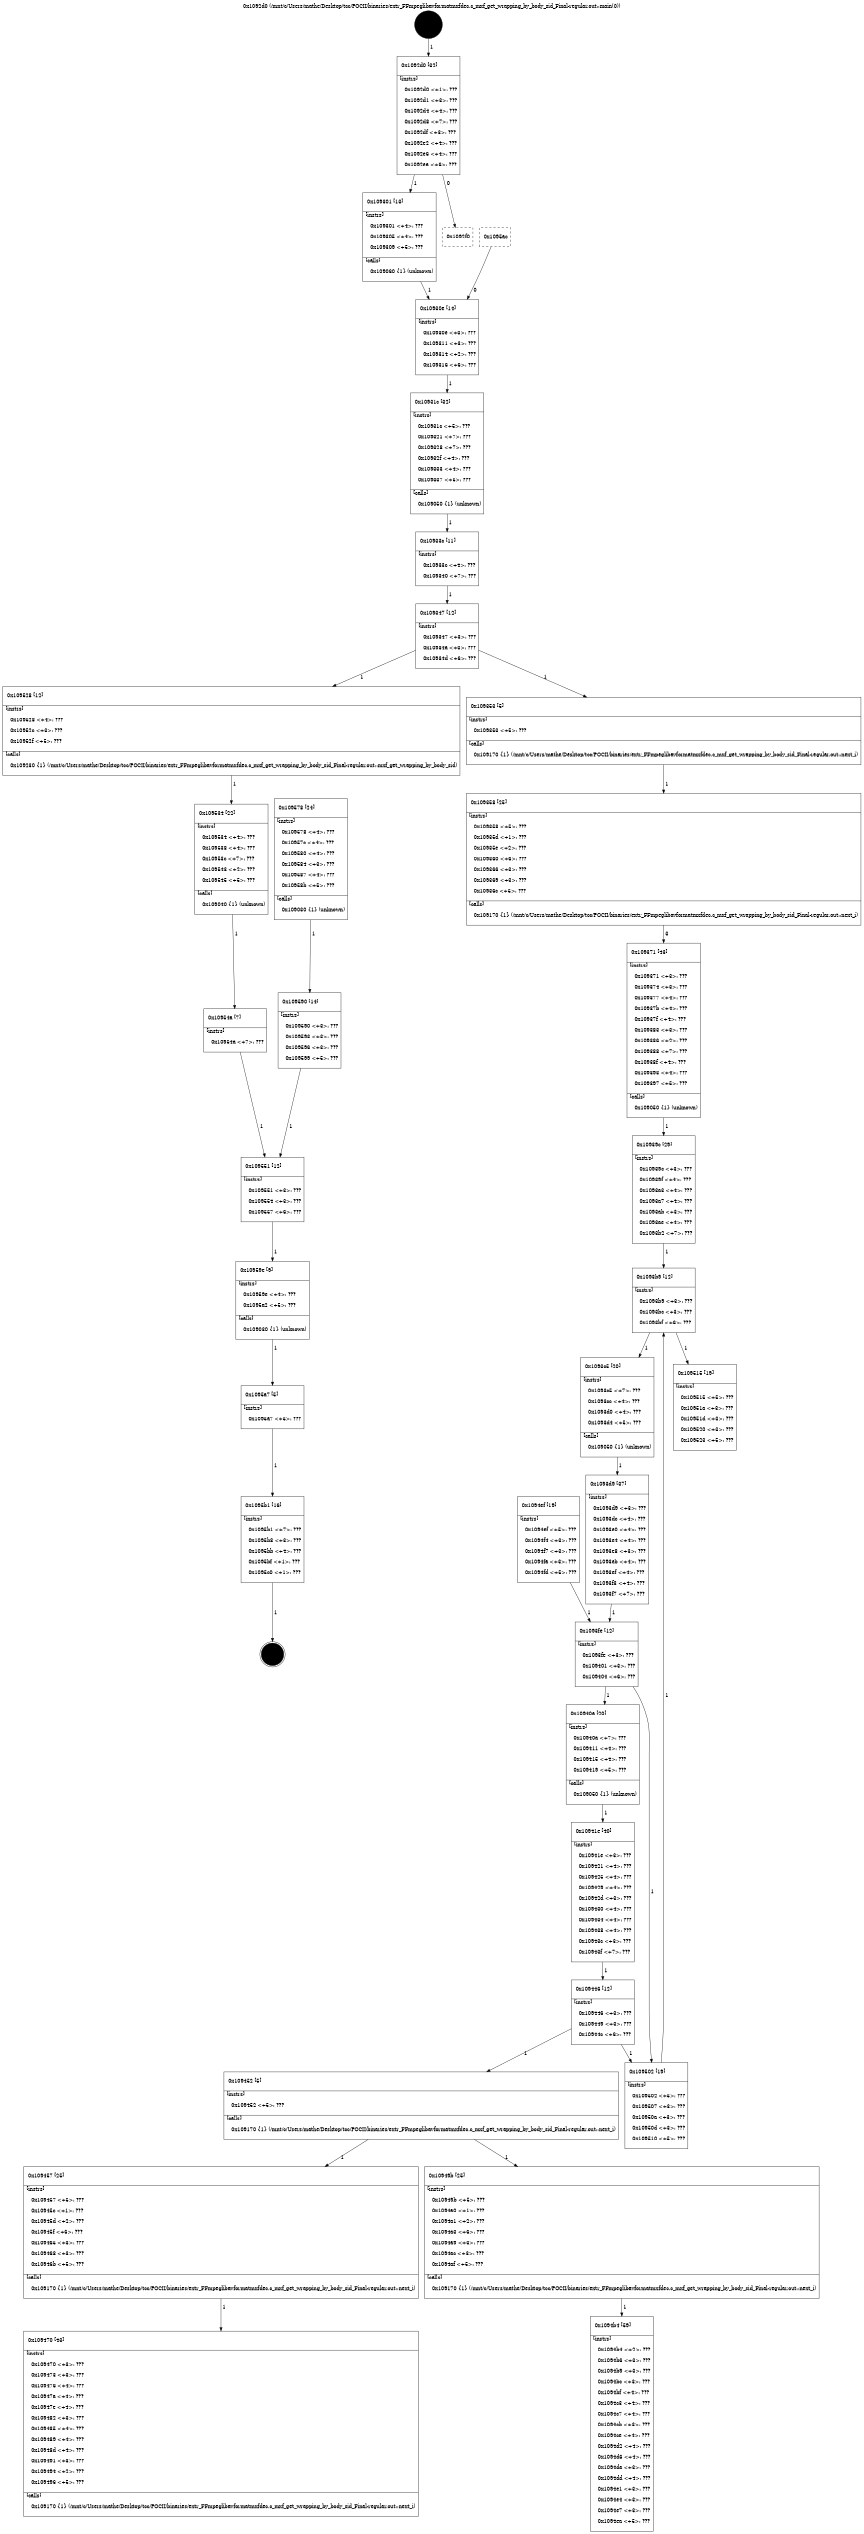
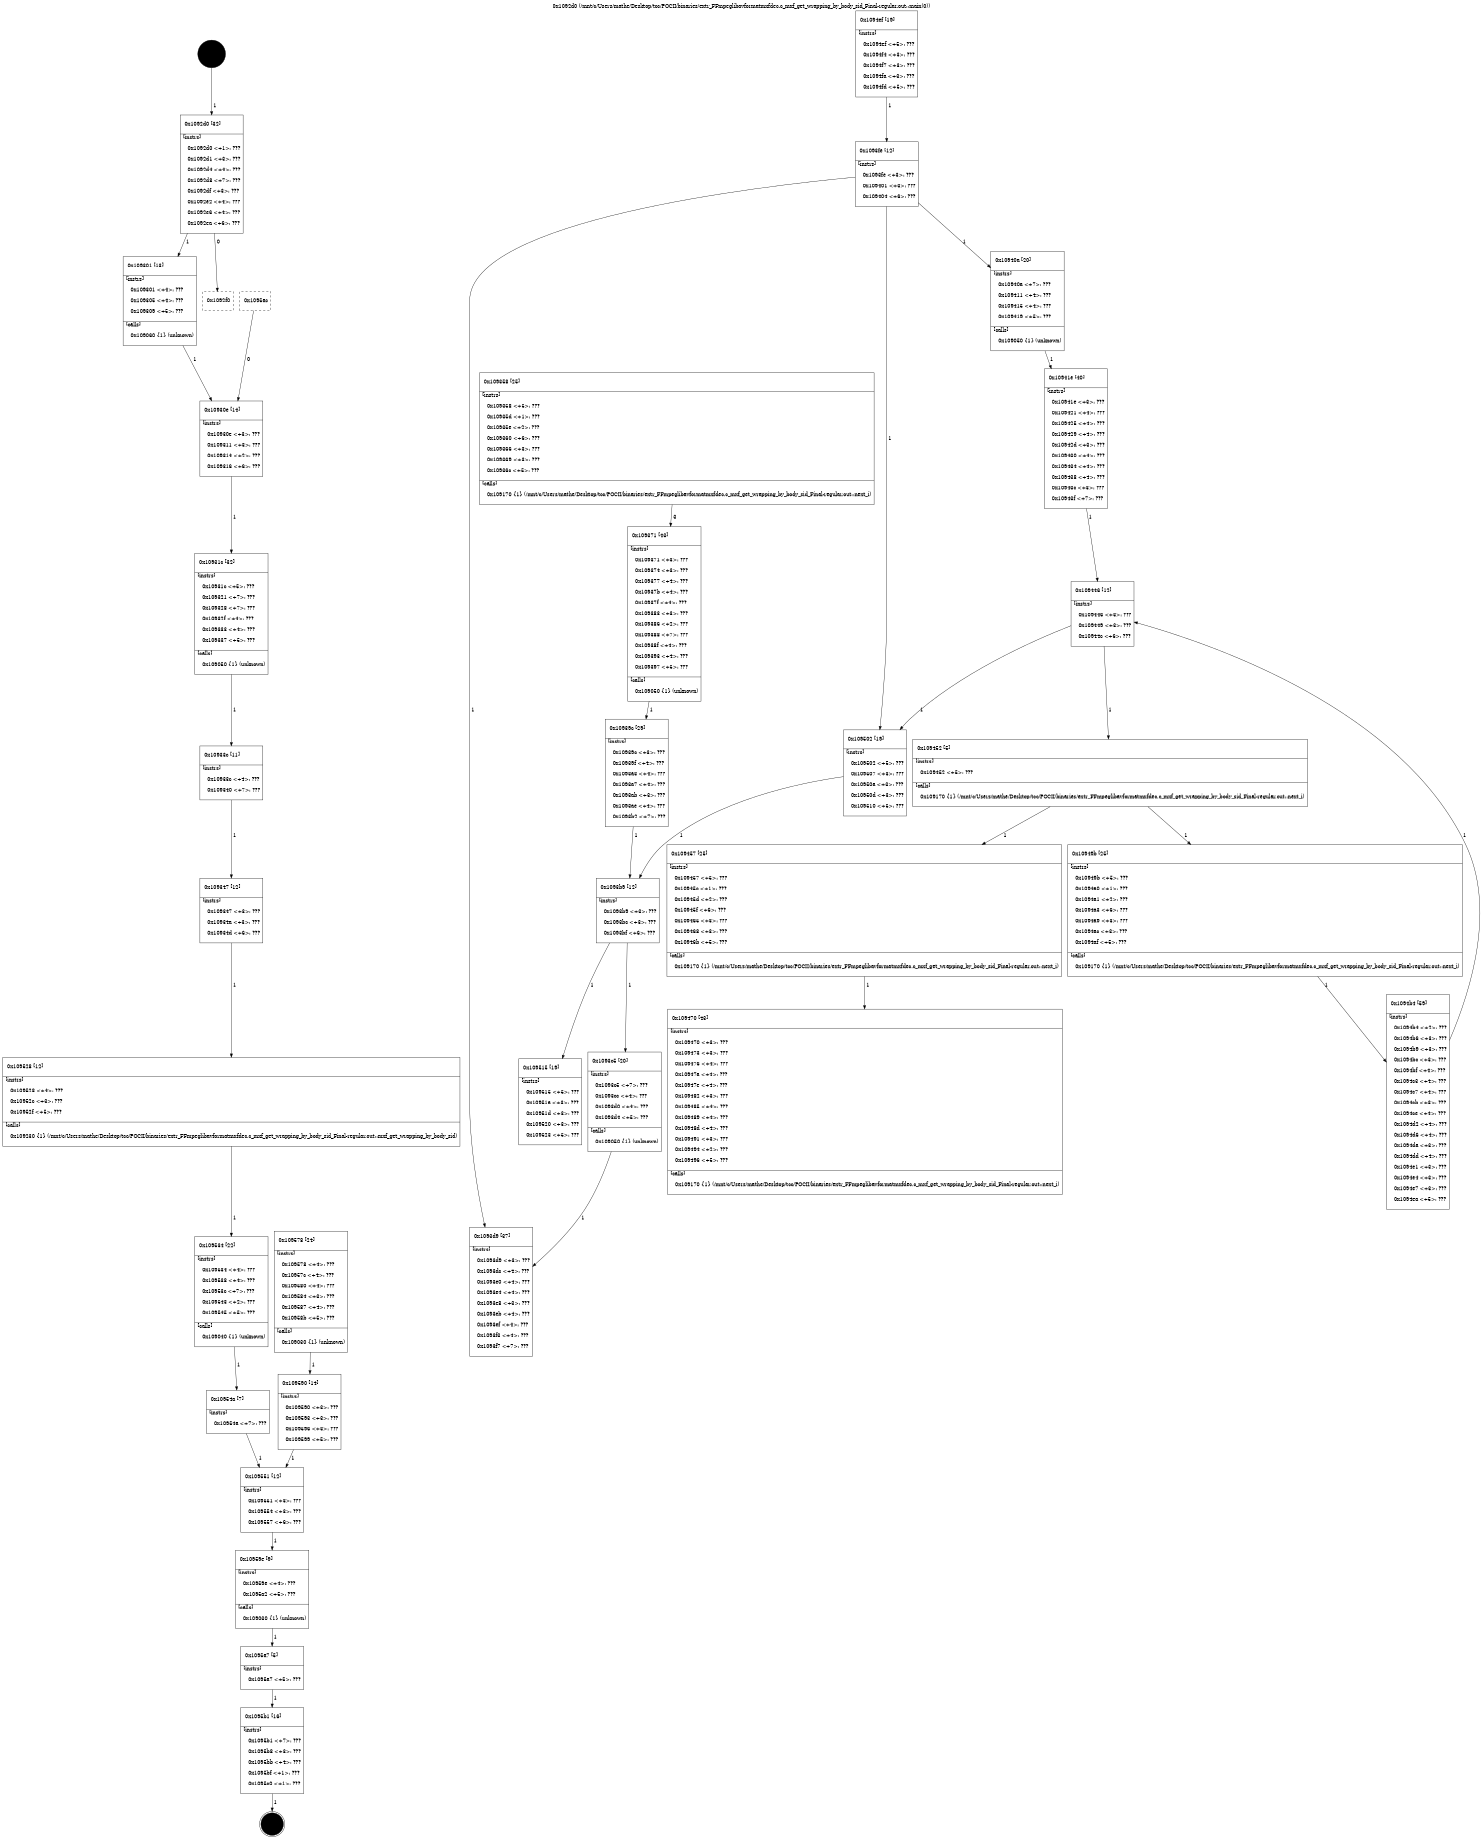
(664, 731) -> none
none -> (1405, 763)
(611, 1611) -> (470, 553)
